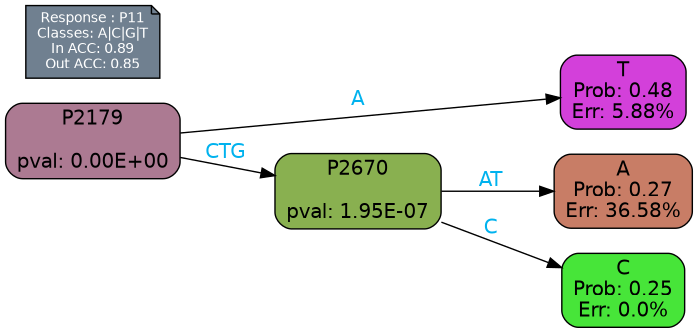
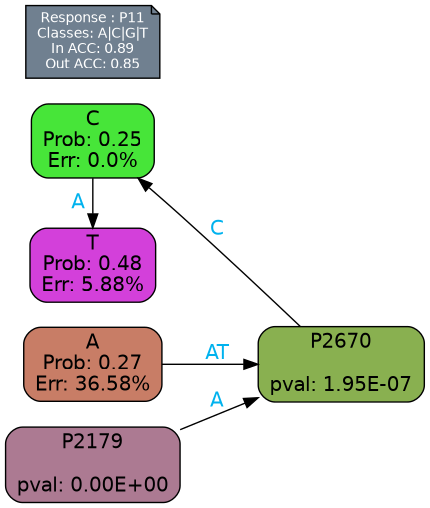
(363, 116) -> (93, 196)
(225, 153) -> (217, 401)
(491, 191) -> (203, 364)
